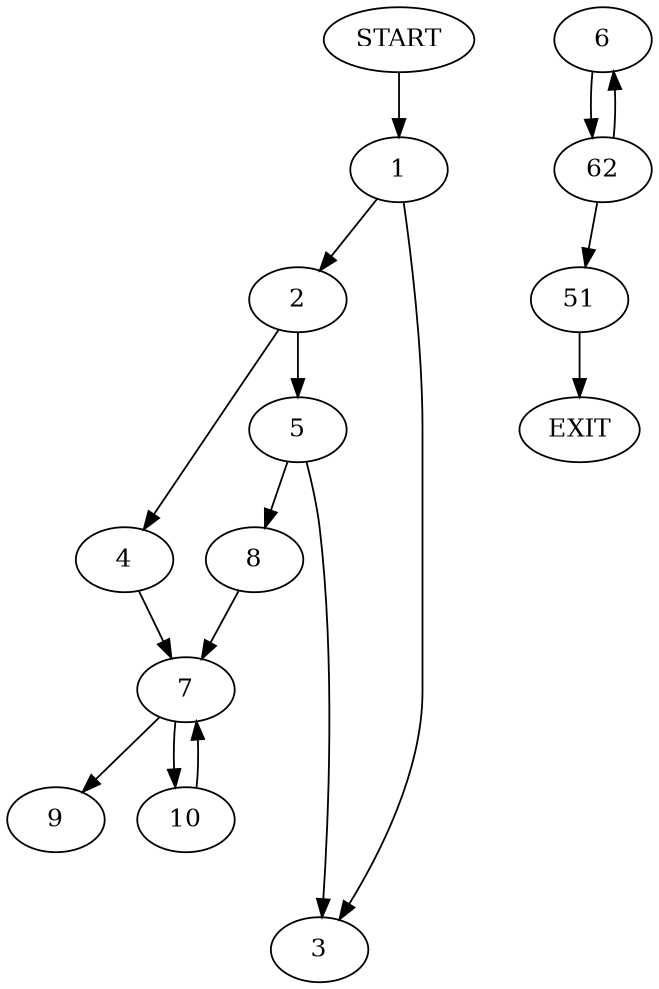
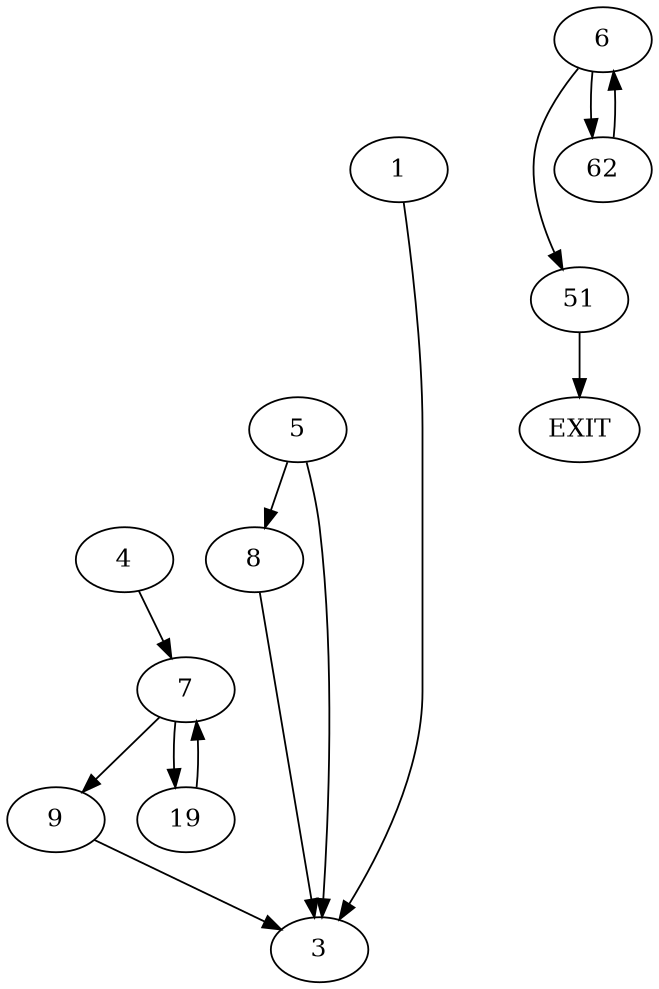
(399, 40) -> none
(593, 225) -> (534, 156)
(298, 300) -> none
(225, 617) -> (286, 746)
(186, 820) -> (186, 820)
none -> (180, 881)
